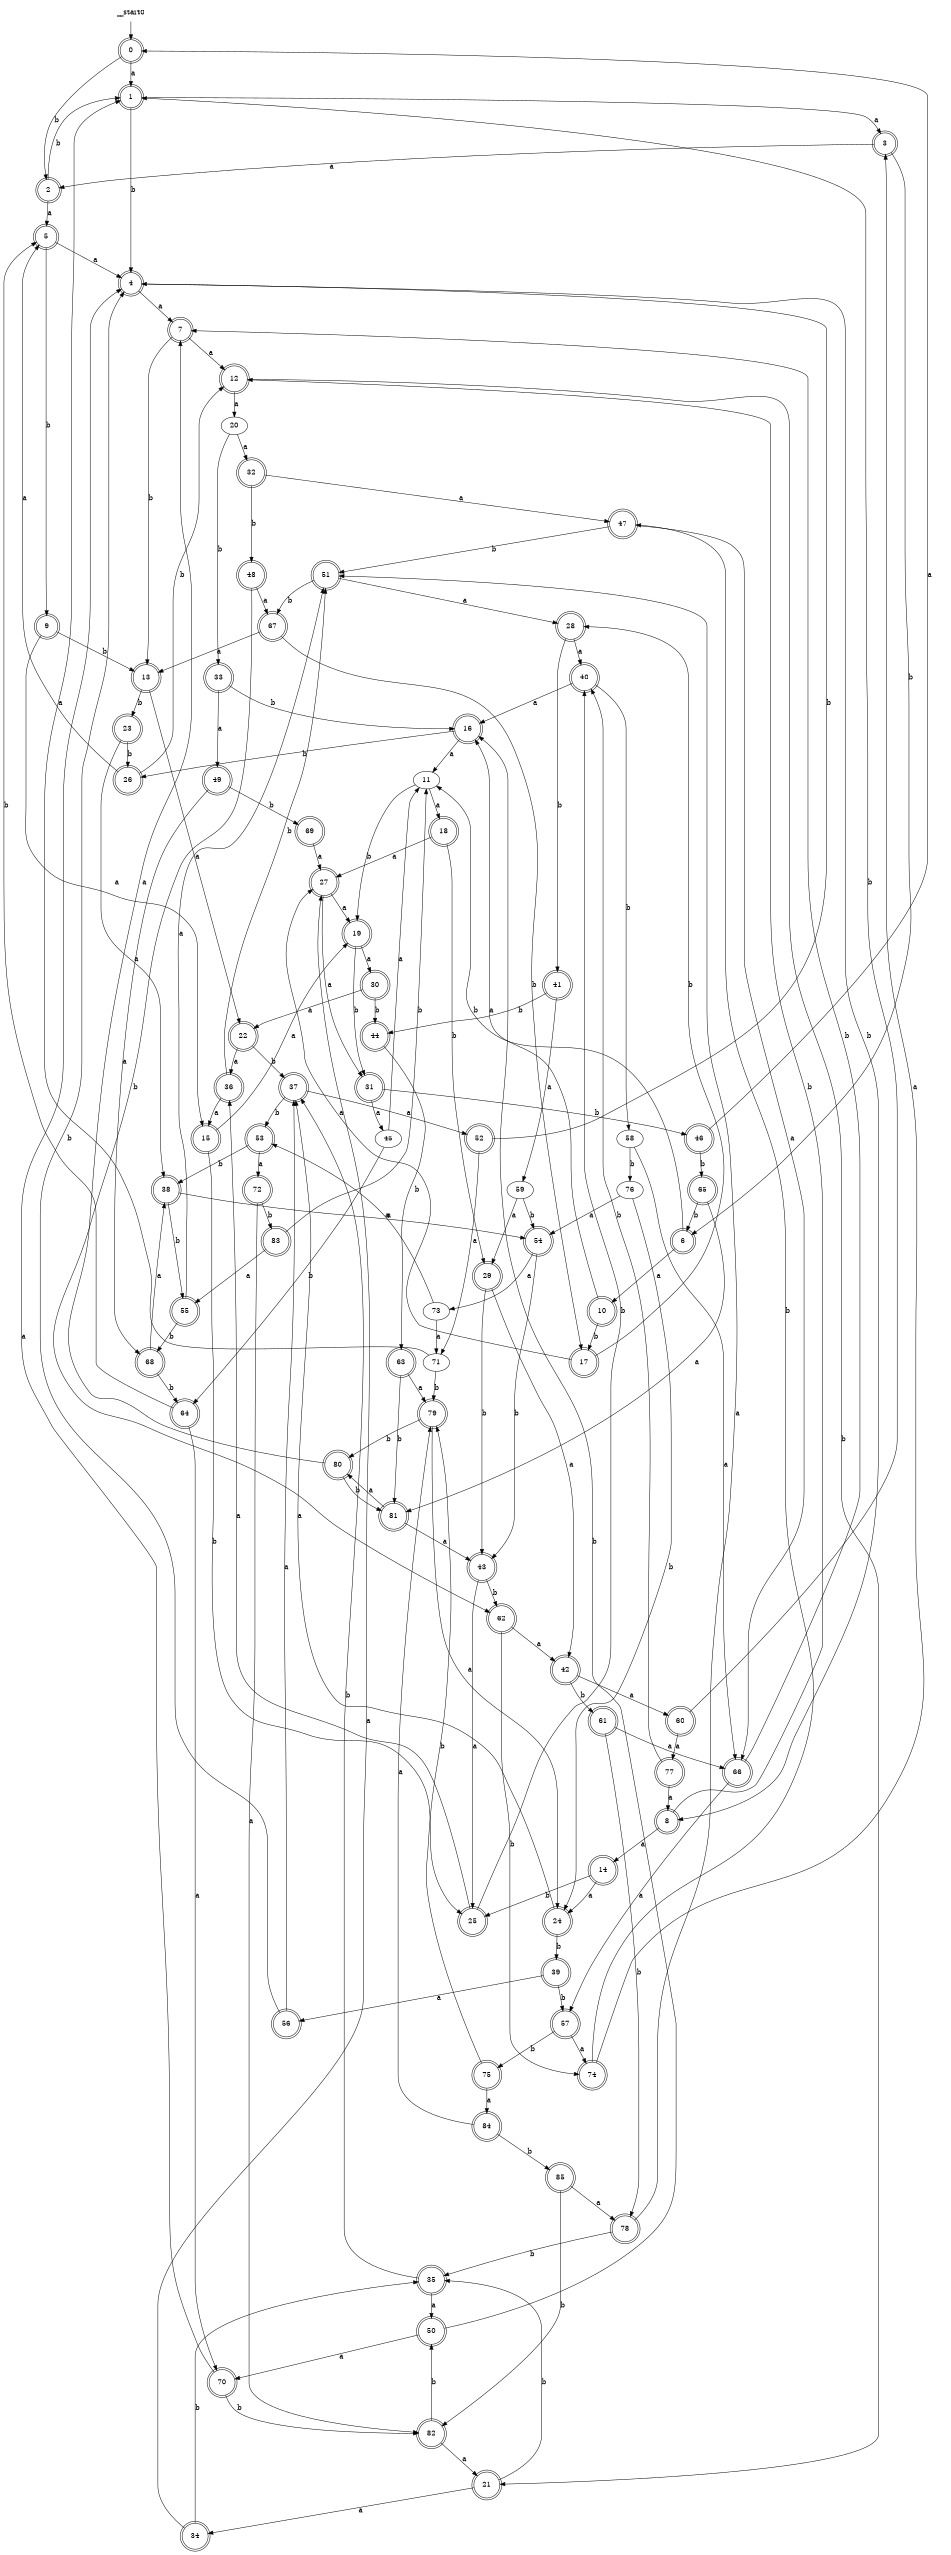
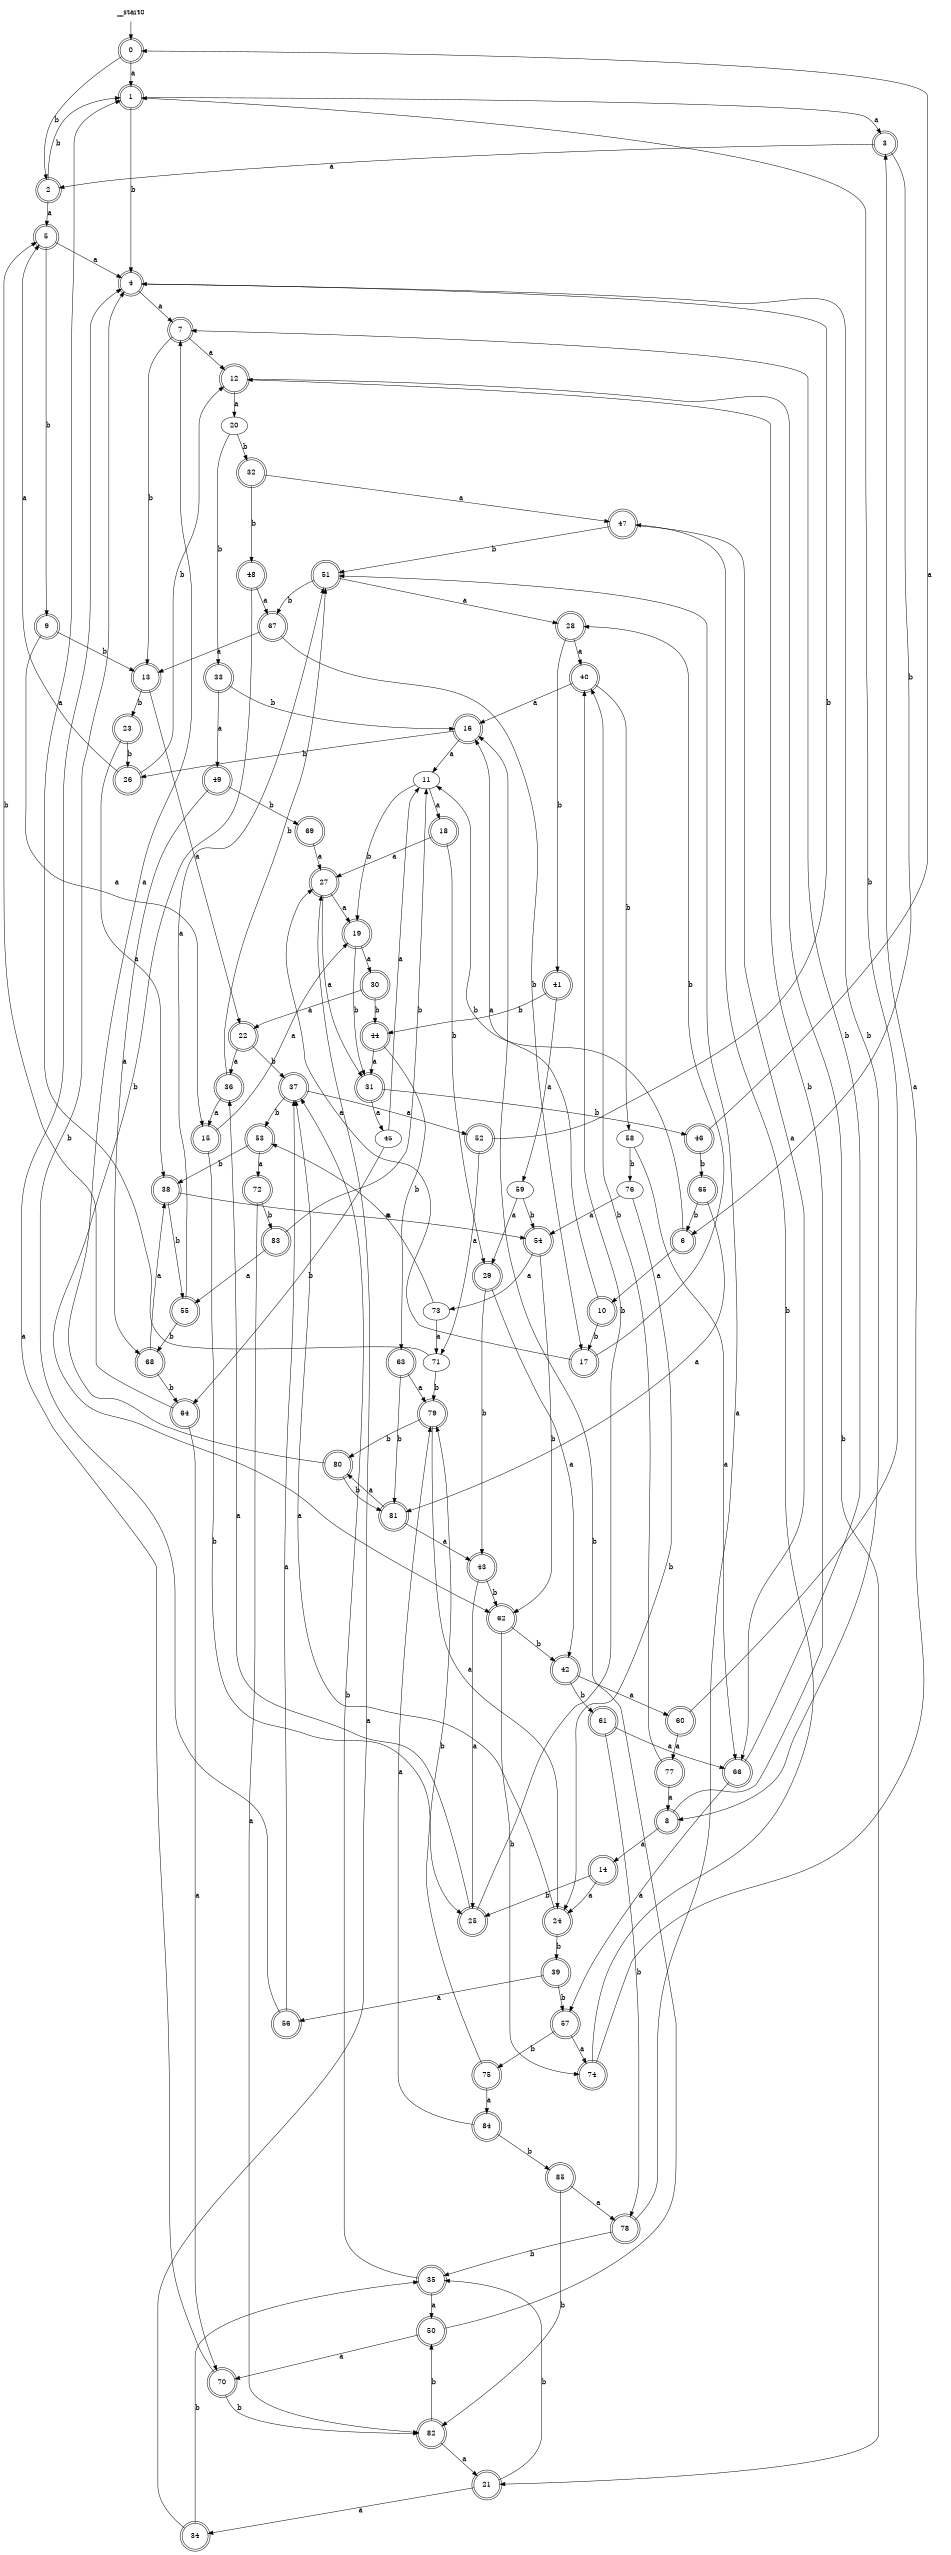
(245, 447) -> (245, 447)
none -> (373, 1059)
(514, 1407) -> (551, 1439)
(539, 1644) -> (539, 1644)
